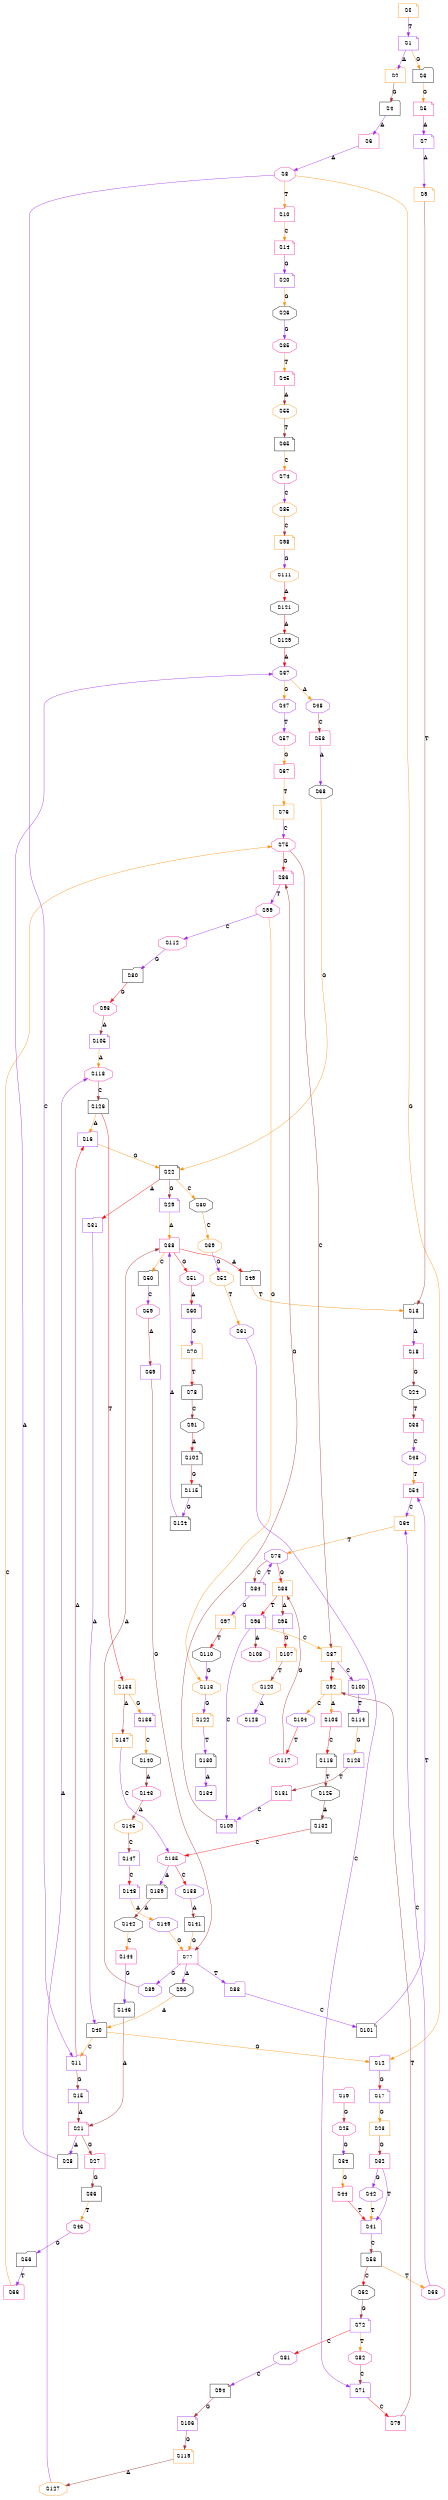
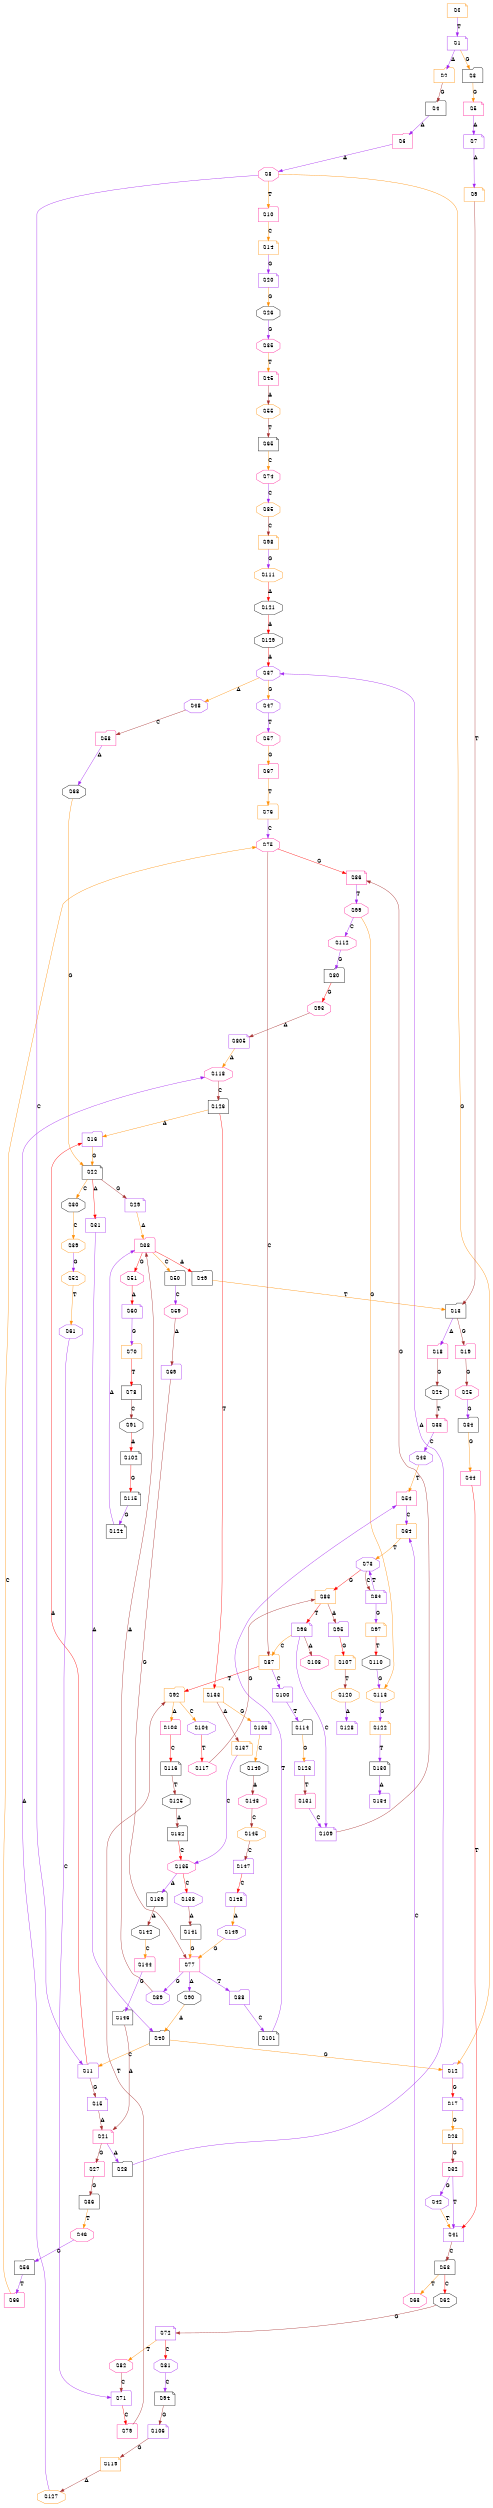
(285, 248) -> (268, 248)
(99, 1041) -> (239, 1041)
none -> (460, 1330)
(251, 1720) -> (347, 1728)
(141, 1810) -> (254, 1818)
(157, 1892) -> (157, 1900)
